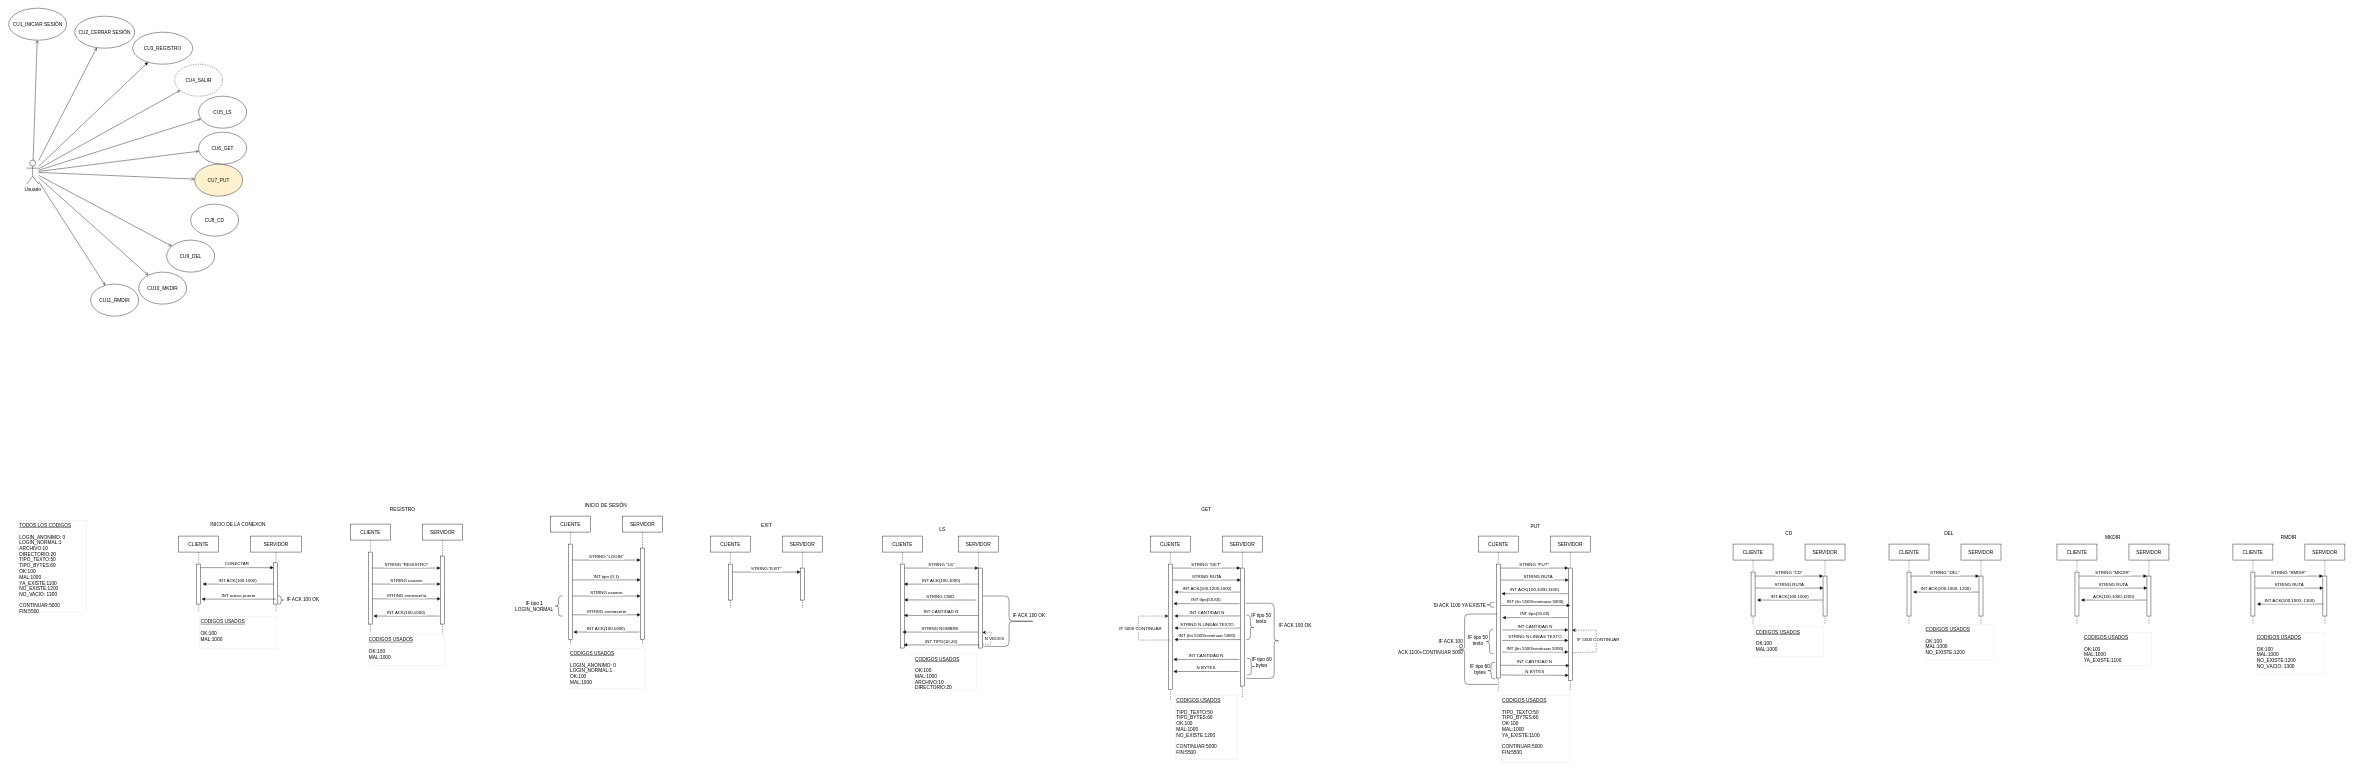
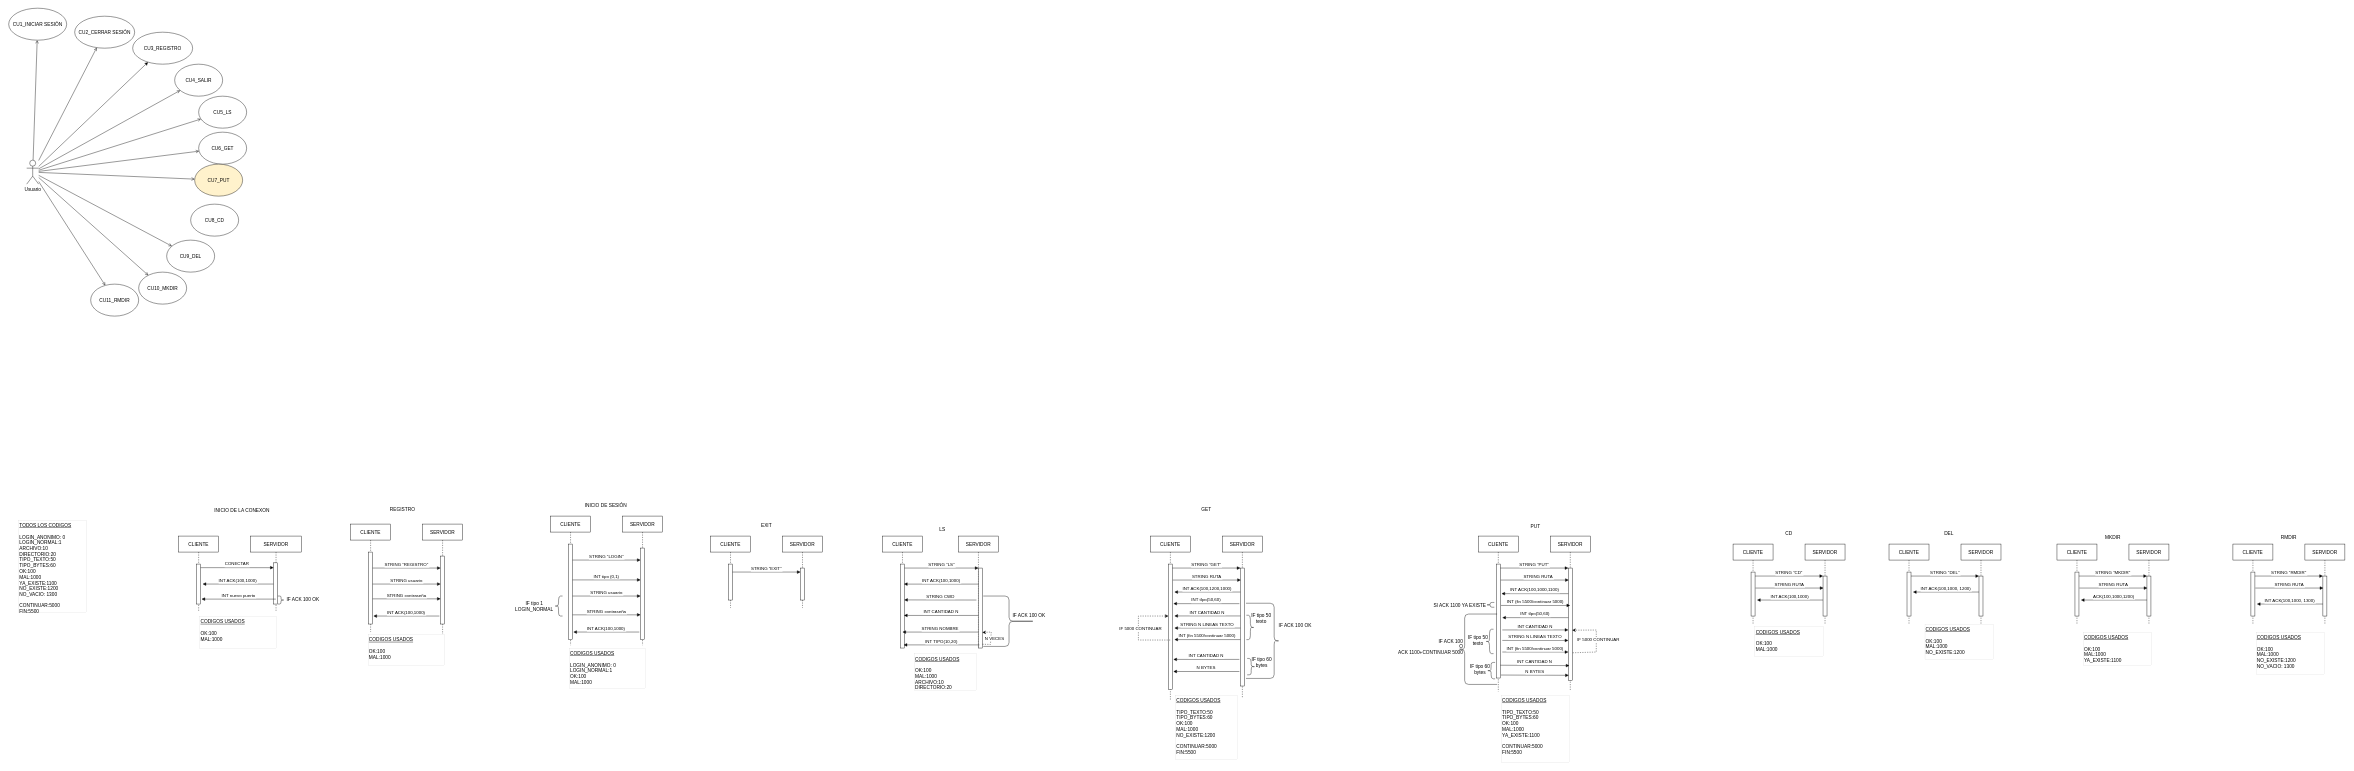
(198, 80) -> (198, 80)
(238, 525) -> (242, 511)
